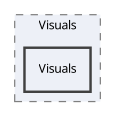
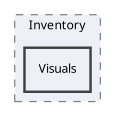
(58, 26) -> (58, 26)
